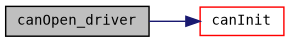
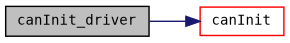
(77, 21) -> (77, 21)
